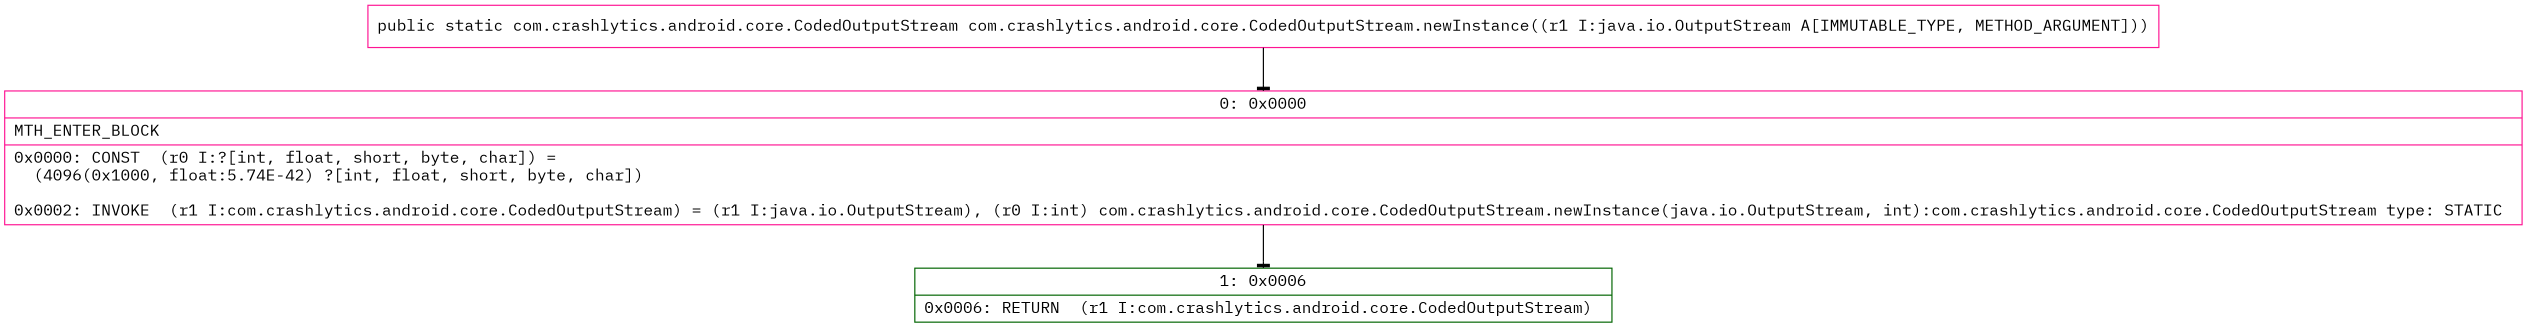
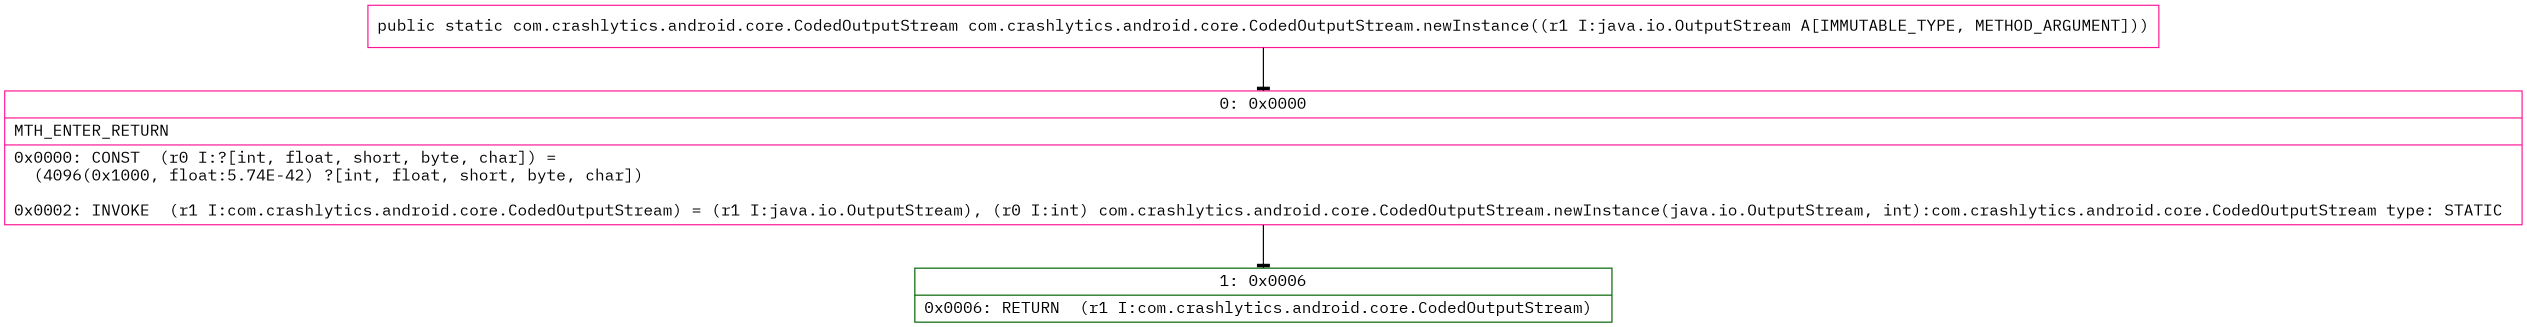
(87, 131) -> (92, 131)
